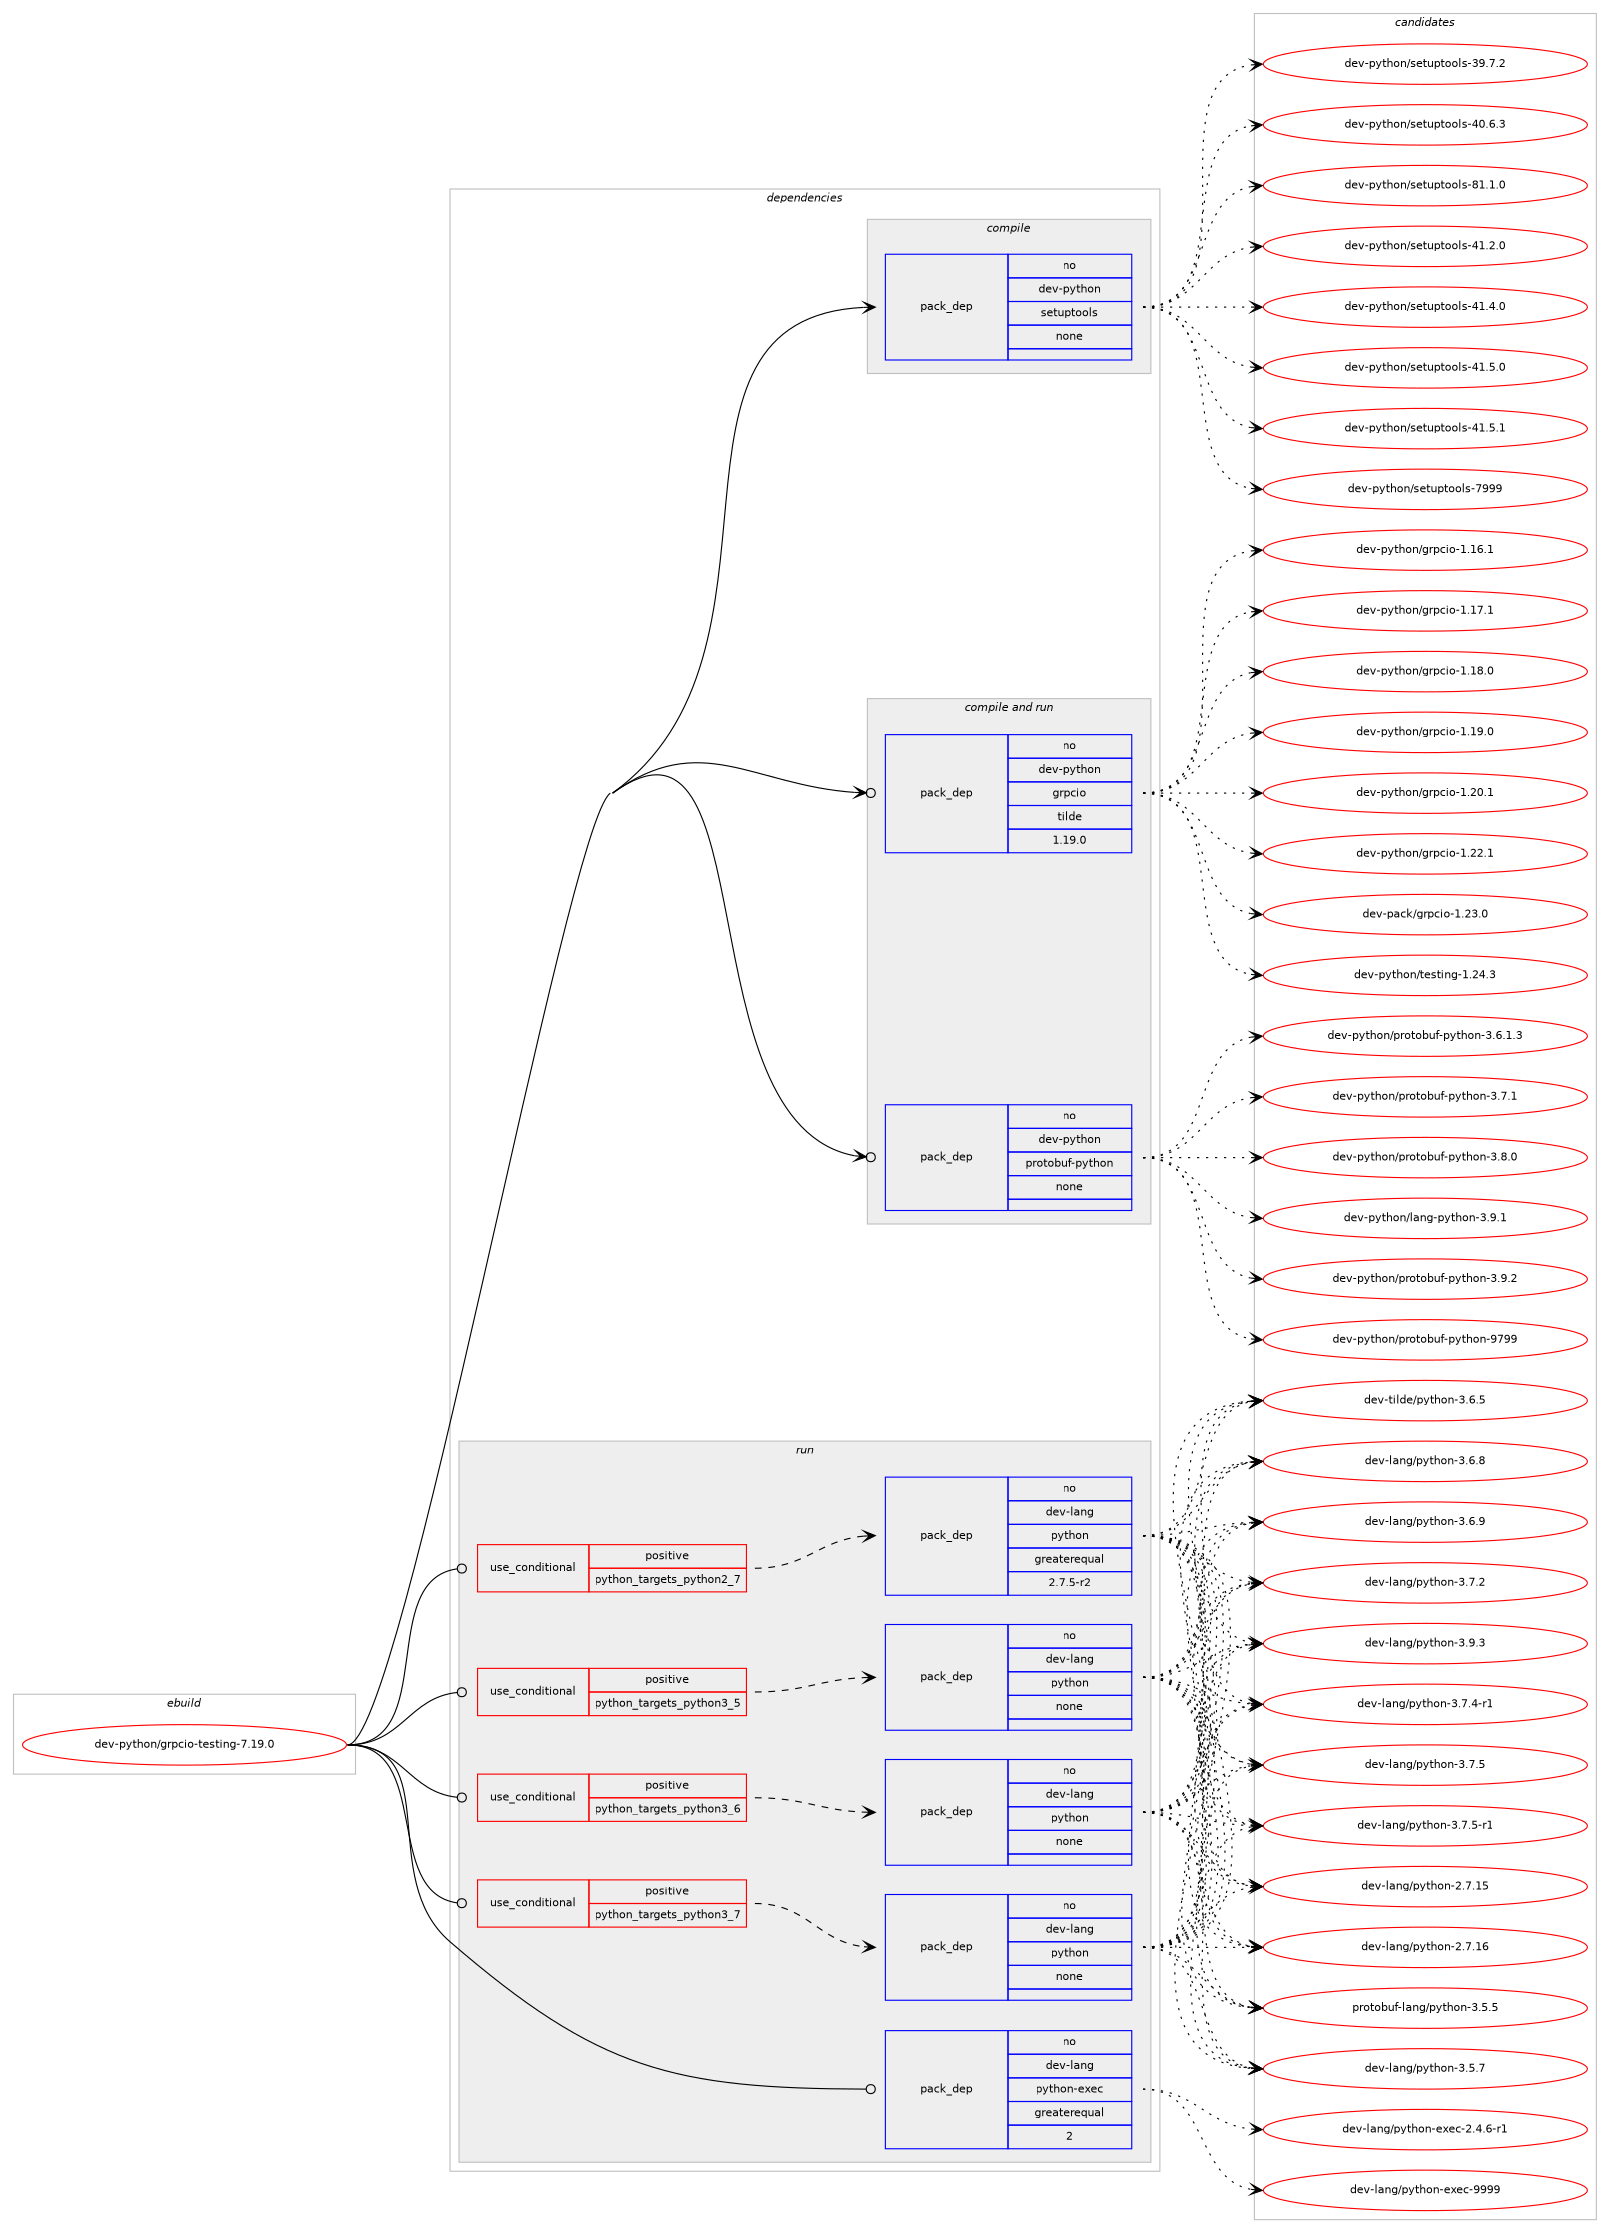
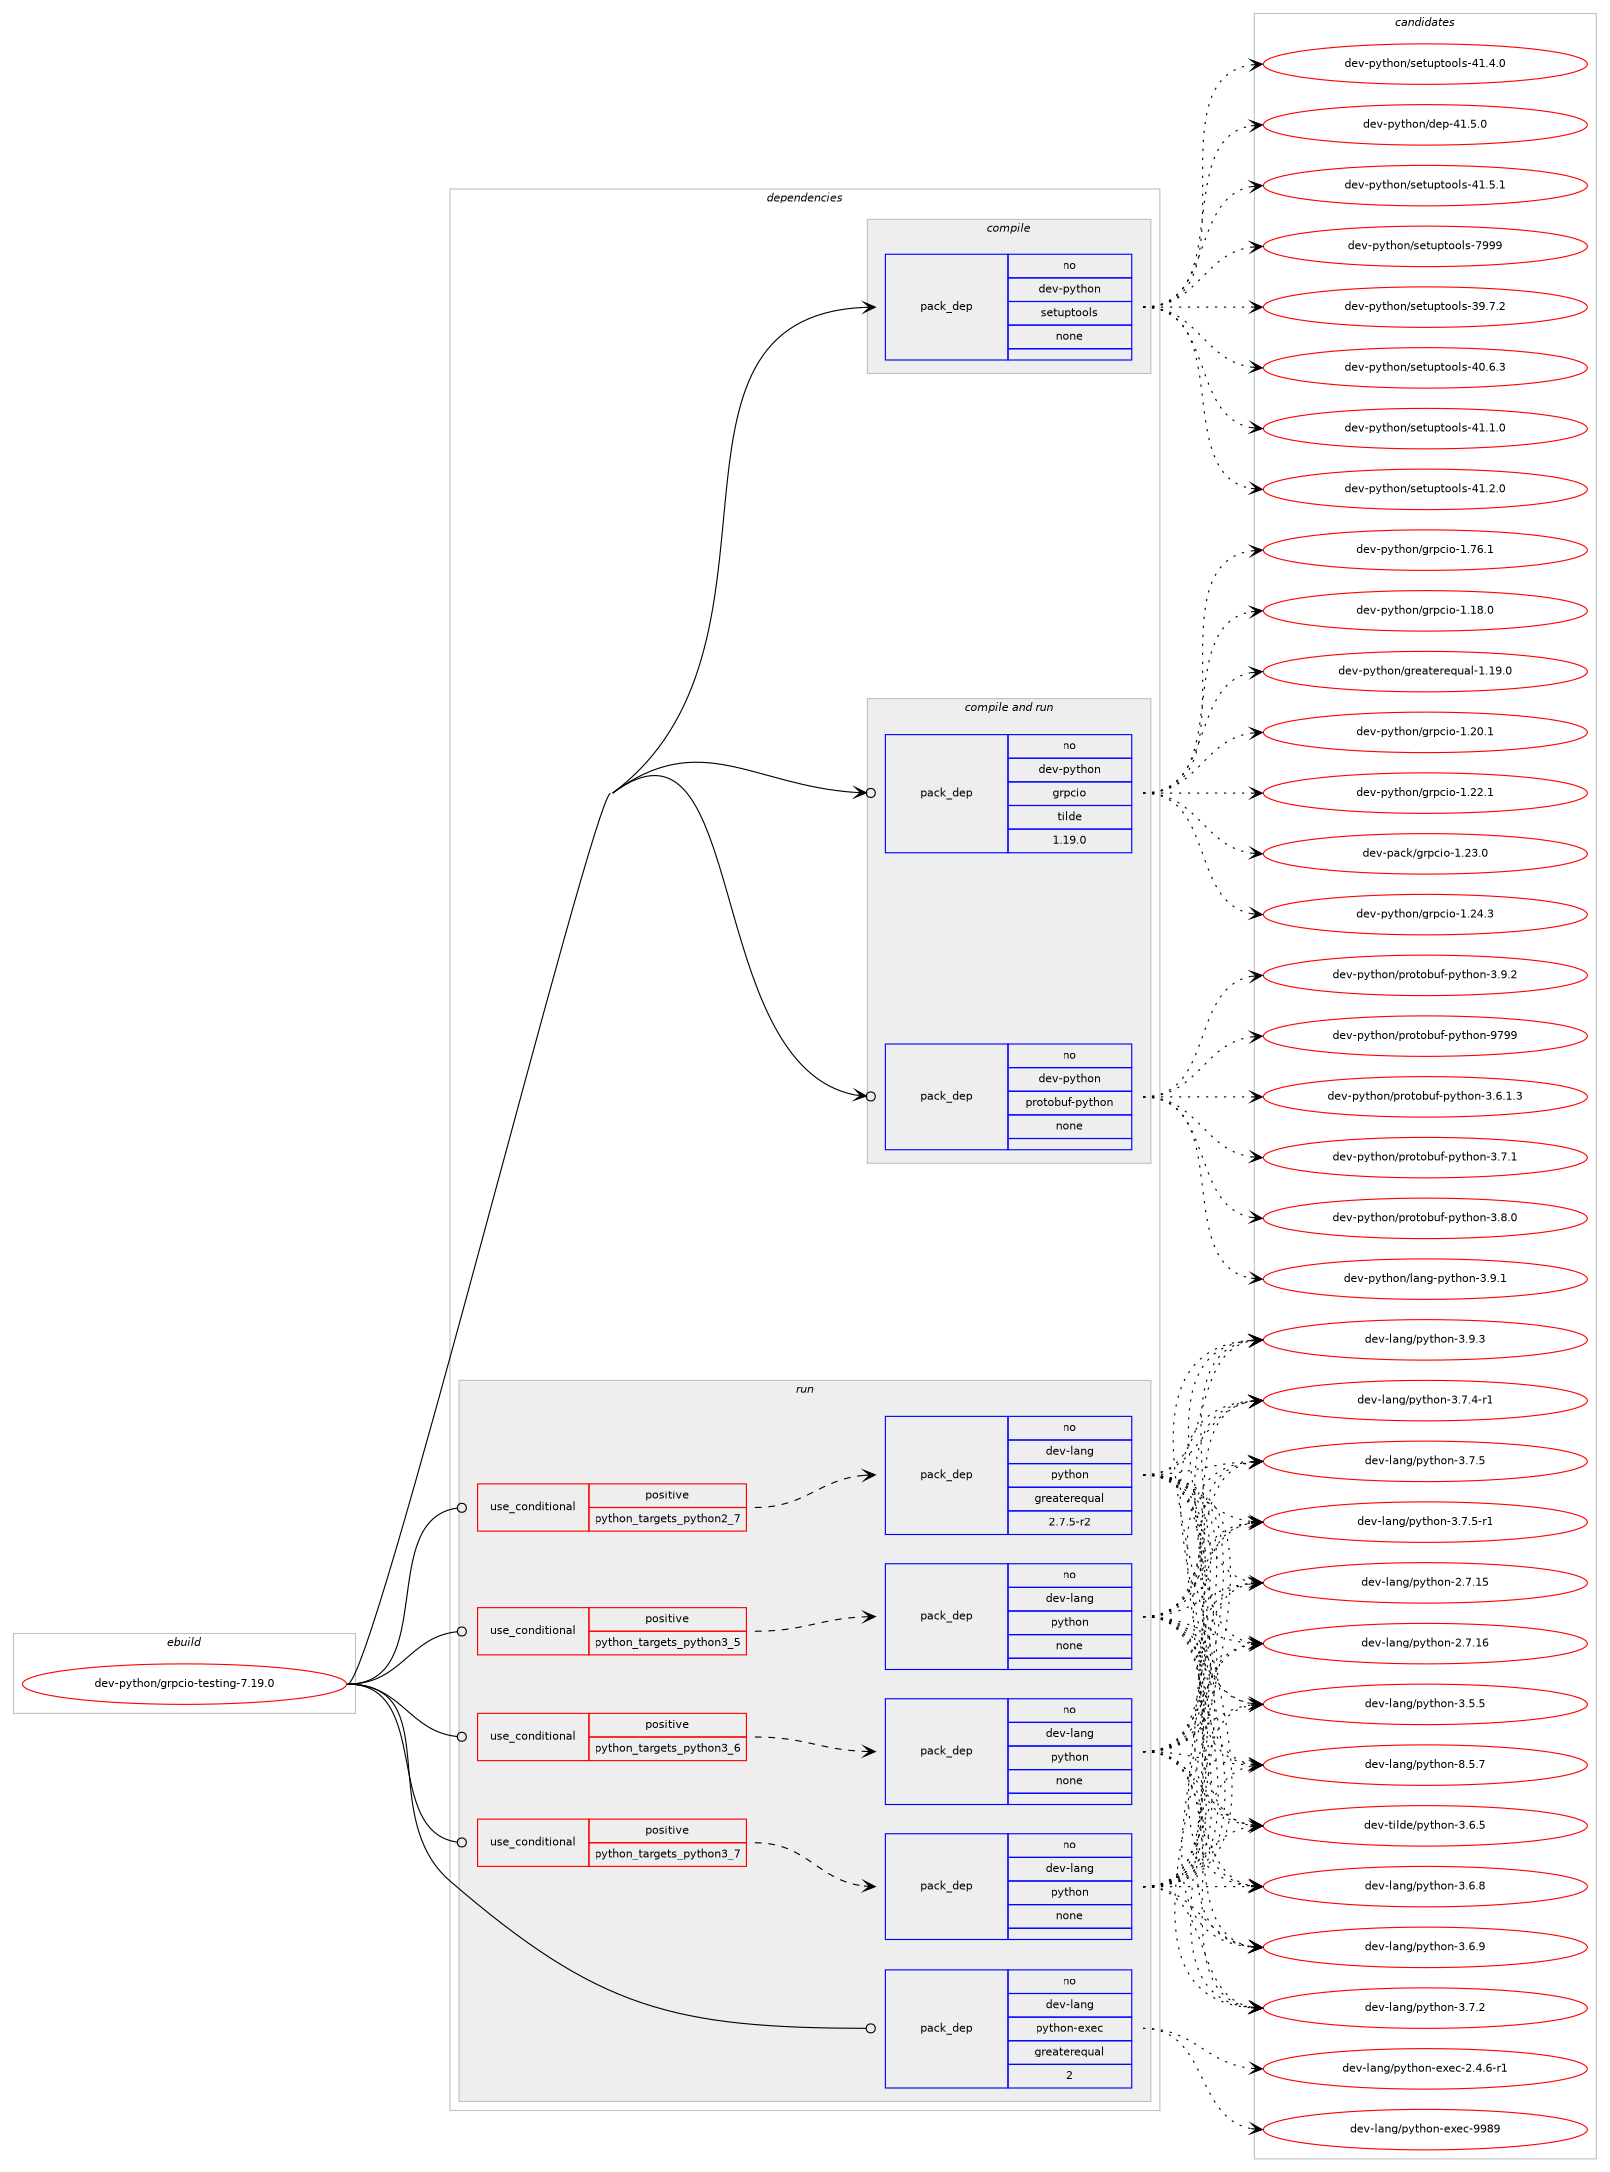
(1425, 186) -> (1425, 429)
(1425, 368) -> (1425, 125)
(1425, 550) -> (1425, 550)
(1425, 611) -> none
(1425, 732) -> (1425, 672)
(1425, 975) -> (1425, 915)
(1425, 2008) -> (1425, 1704)
(1425, 2069) -> (1425, 1765)
(1425, 2190) -> (1425, 2130)
